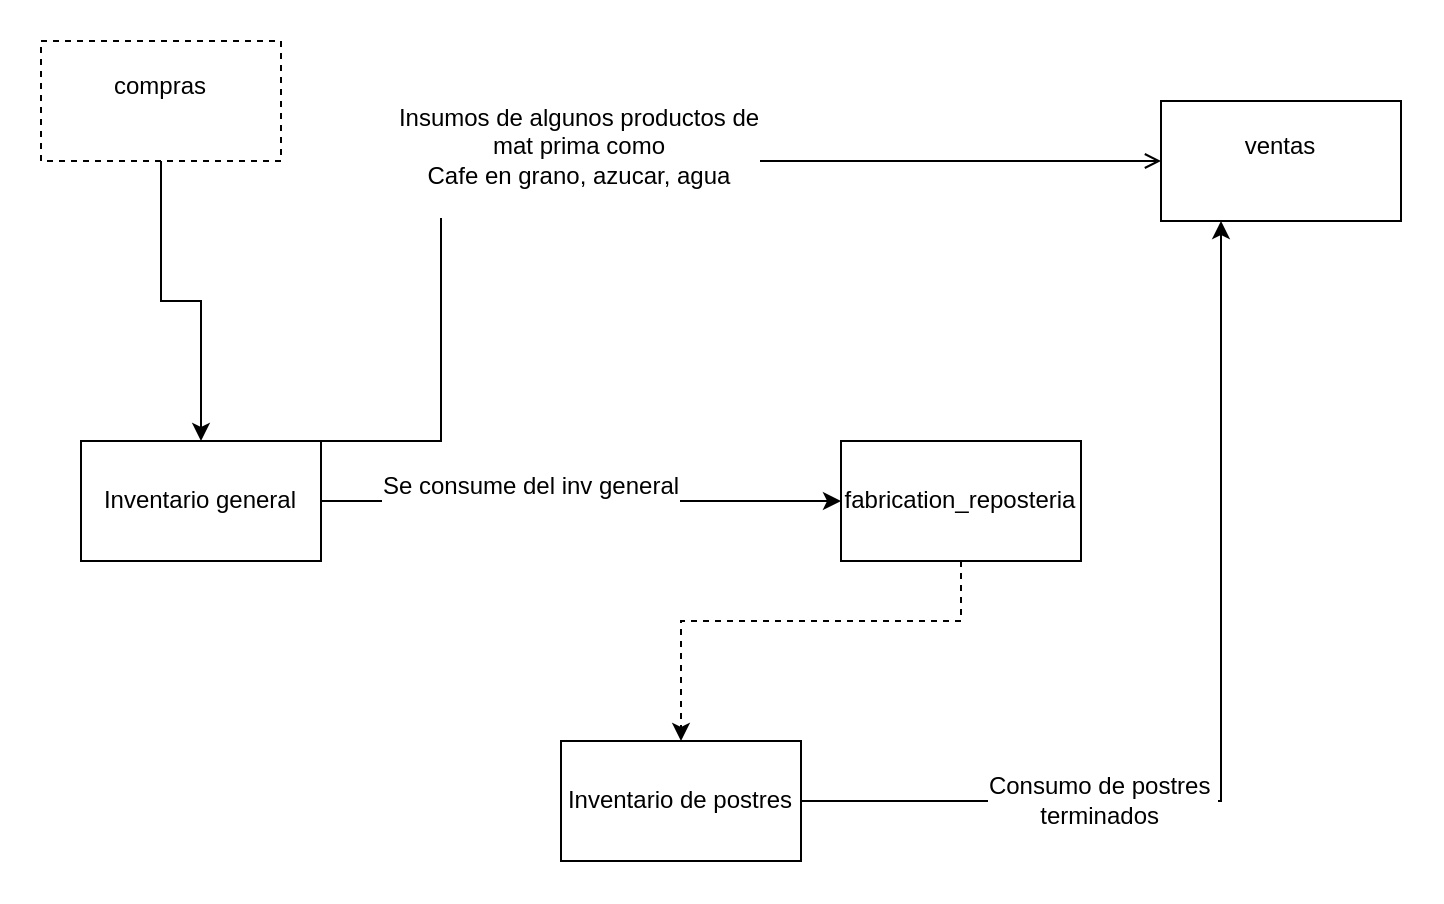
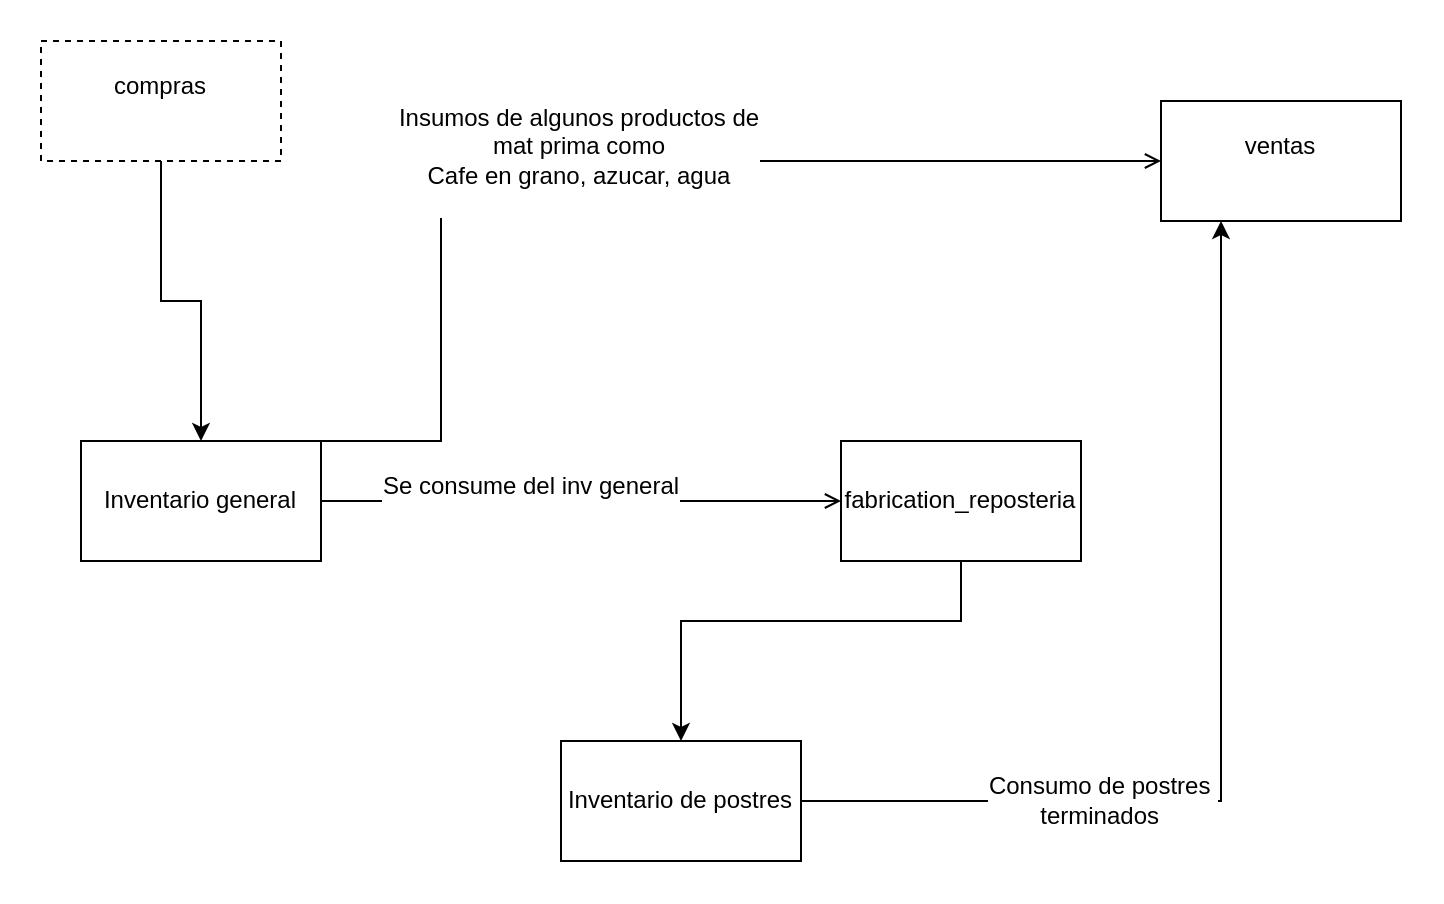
(826, 501) -> (829, 501)
(797, 621) -> (797, 621)
